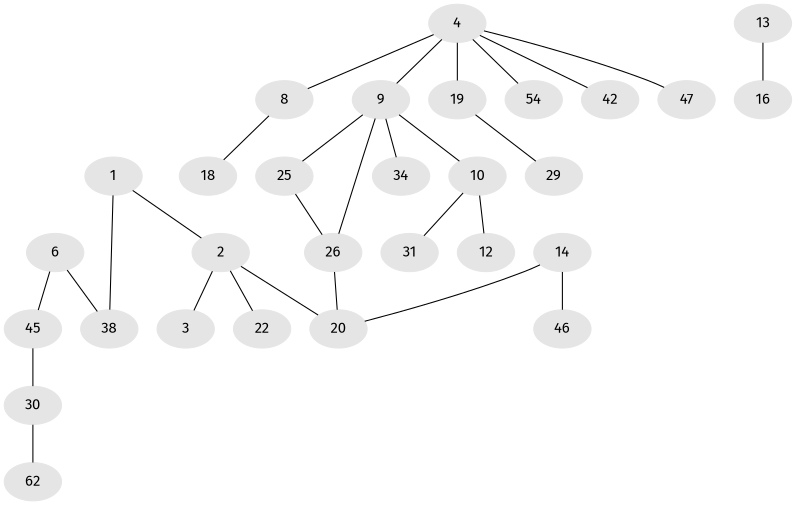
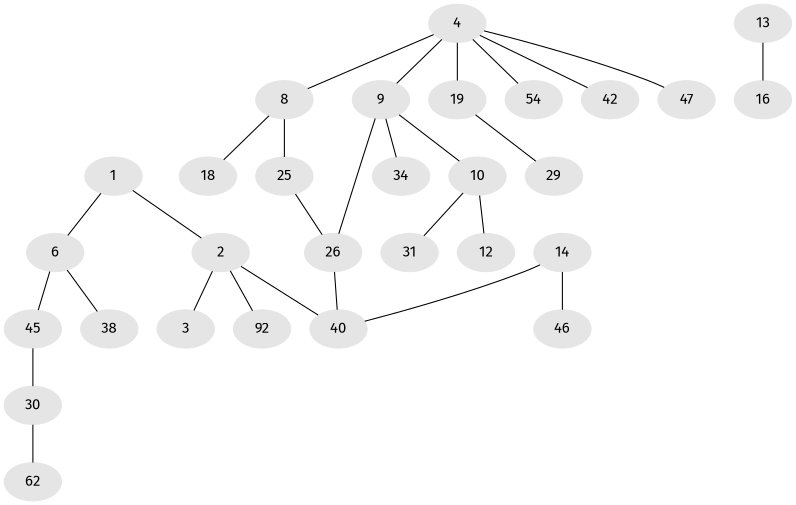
(333, 138) -> (284, 138)
(111, 253) -> (84, 214)
(262, 329) -> (262, 329)
(338, 329) -> (338, 329)
